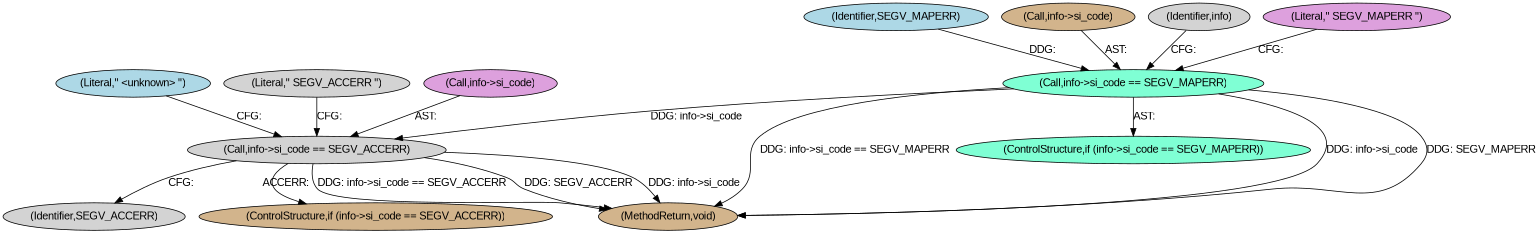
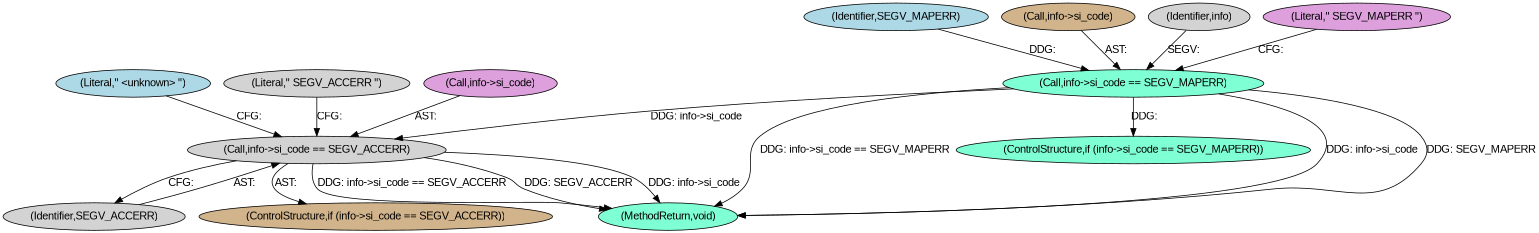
(1185, 50) -> (1185, 50)
(1146, 117) -> (1146, 117)
(287, 183) -> (287, 183)
none -> (206, 186)
(668, 217) -> (668, 217)
